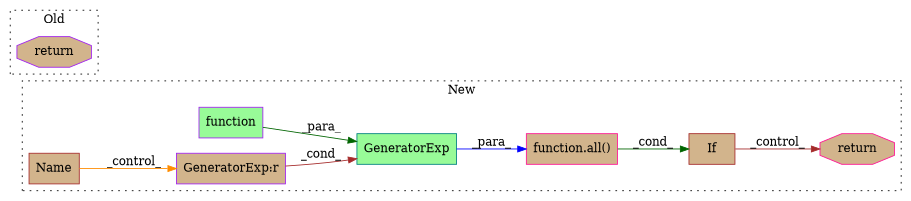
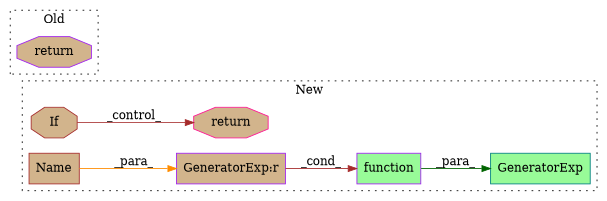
(572, 149) -> none
(712, 149) -> (54, 123)
(134, 162) -> (134, 162)
(317, 164) -> (317, 169)
